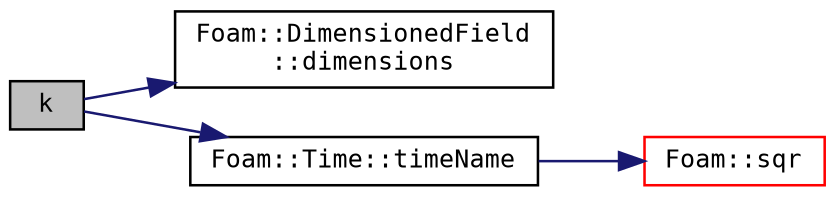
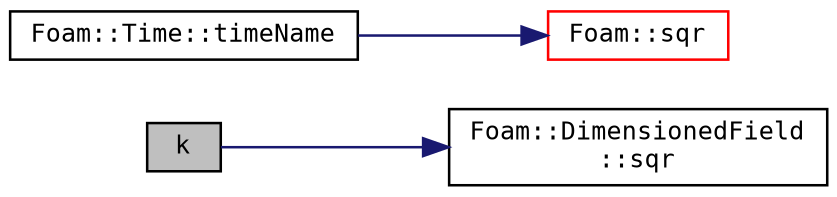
(364, 49) -> (638, 147)
(142, 122) -> none
